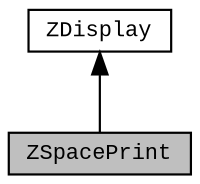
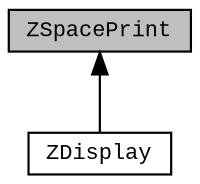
(100, 104) -> (100, 104)
